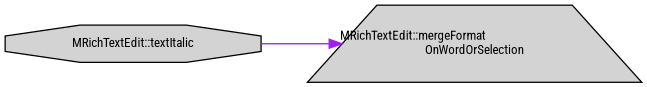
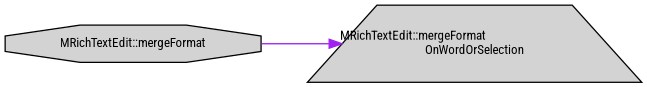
(133, 44) -> (133, 44)
